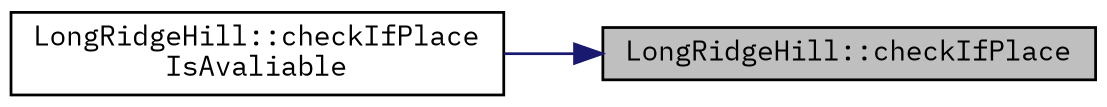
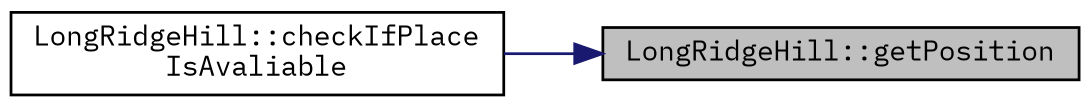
(849, 54) -> (841, 54)
